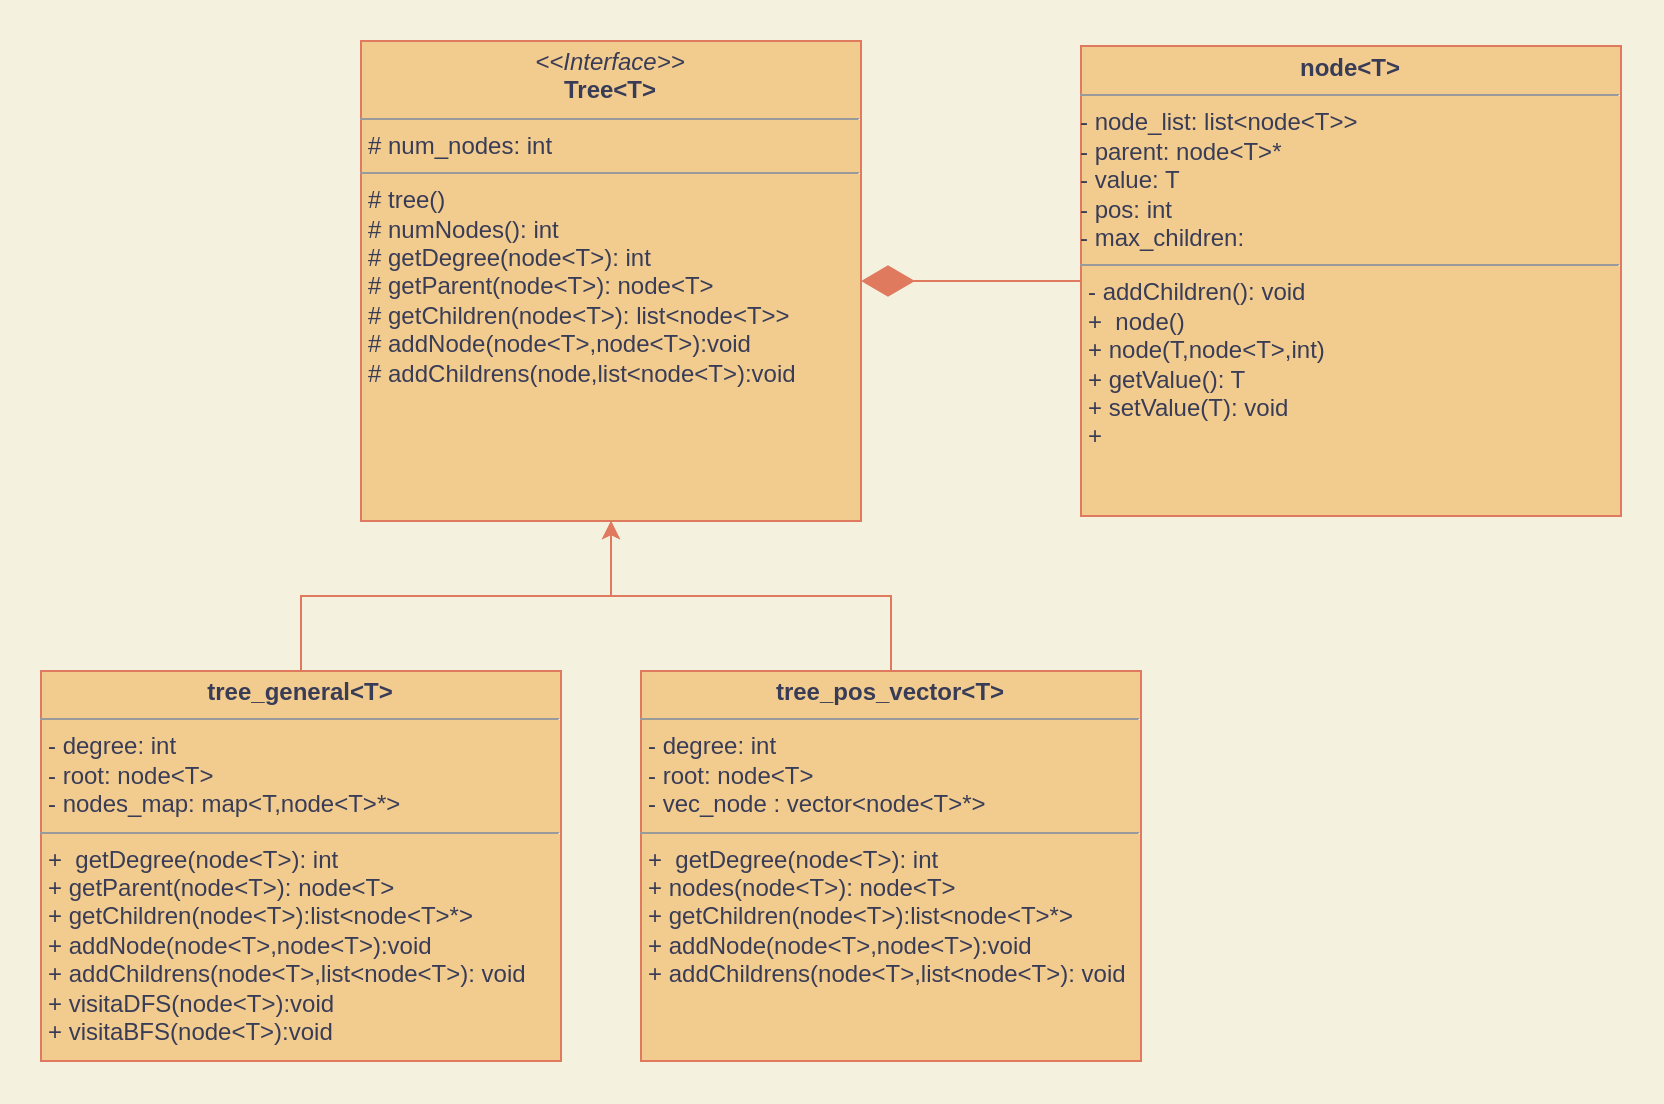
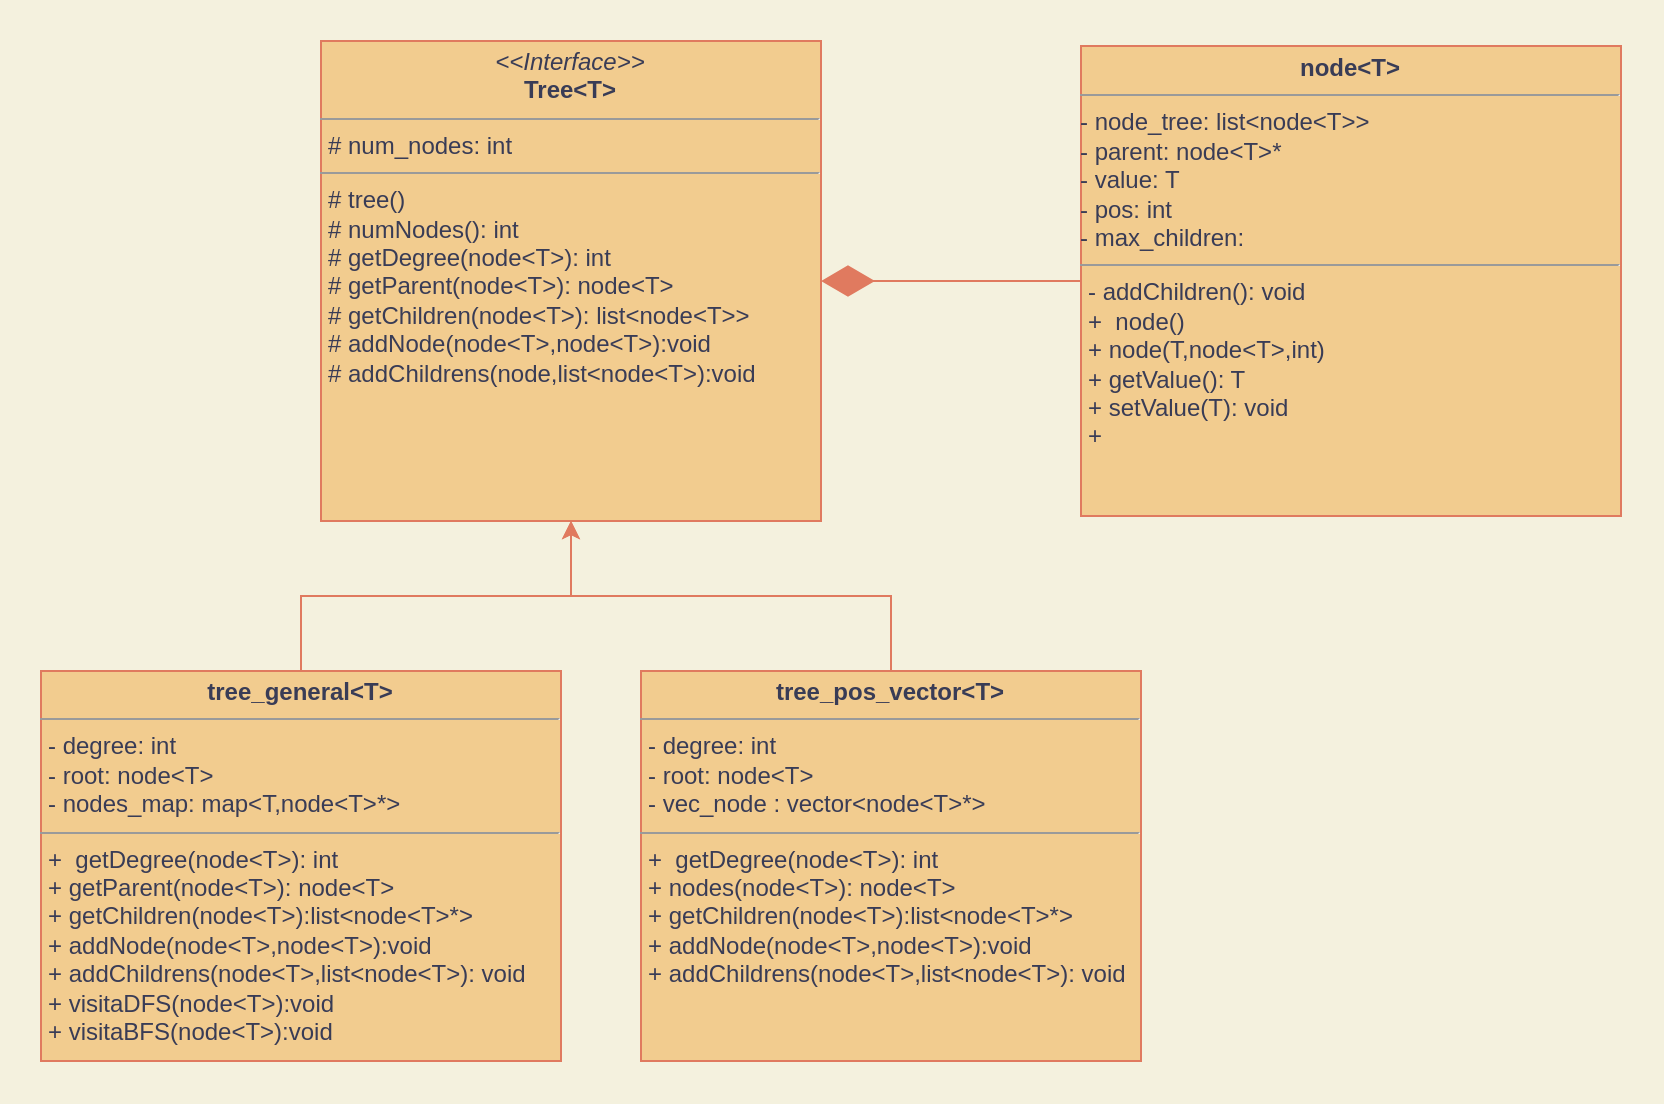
(1234, 220) -> (1240, 220)
(611, 281) -> (571, 281)
